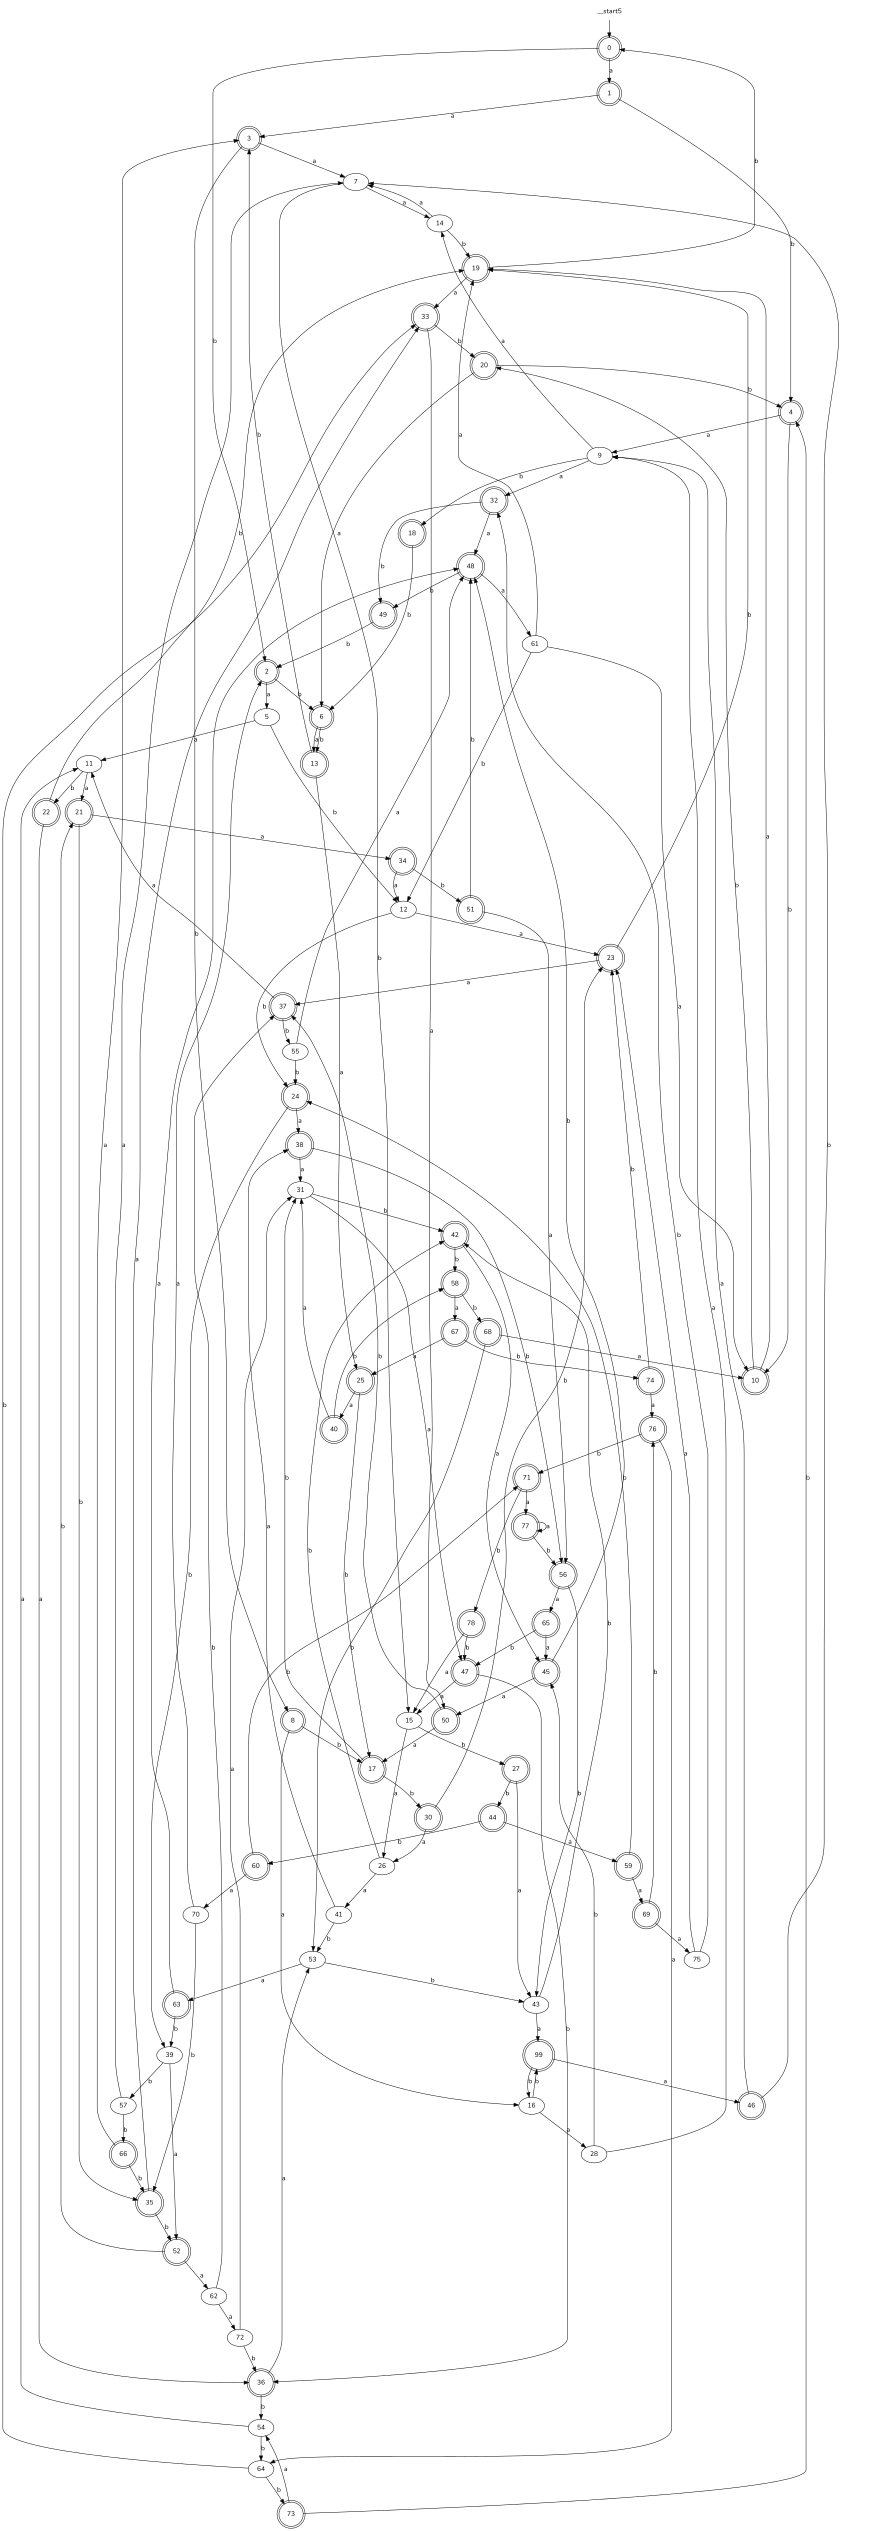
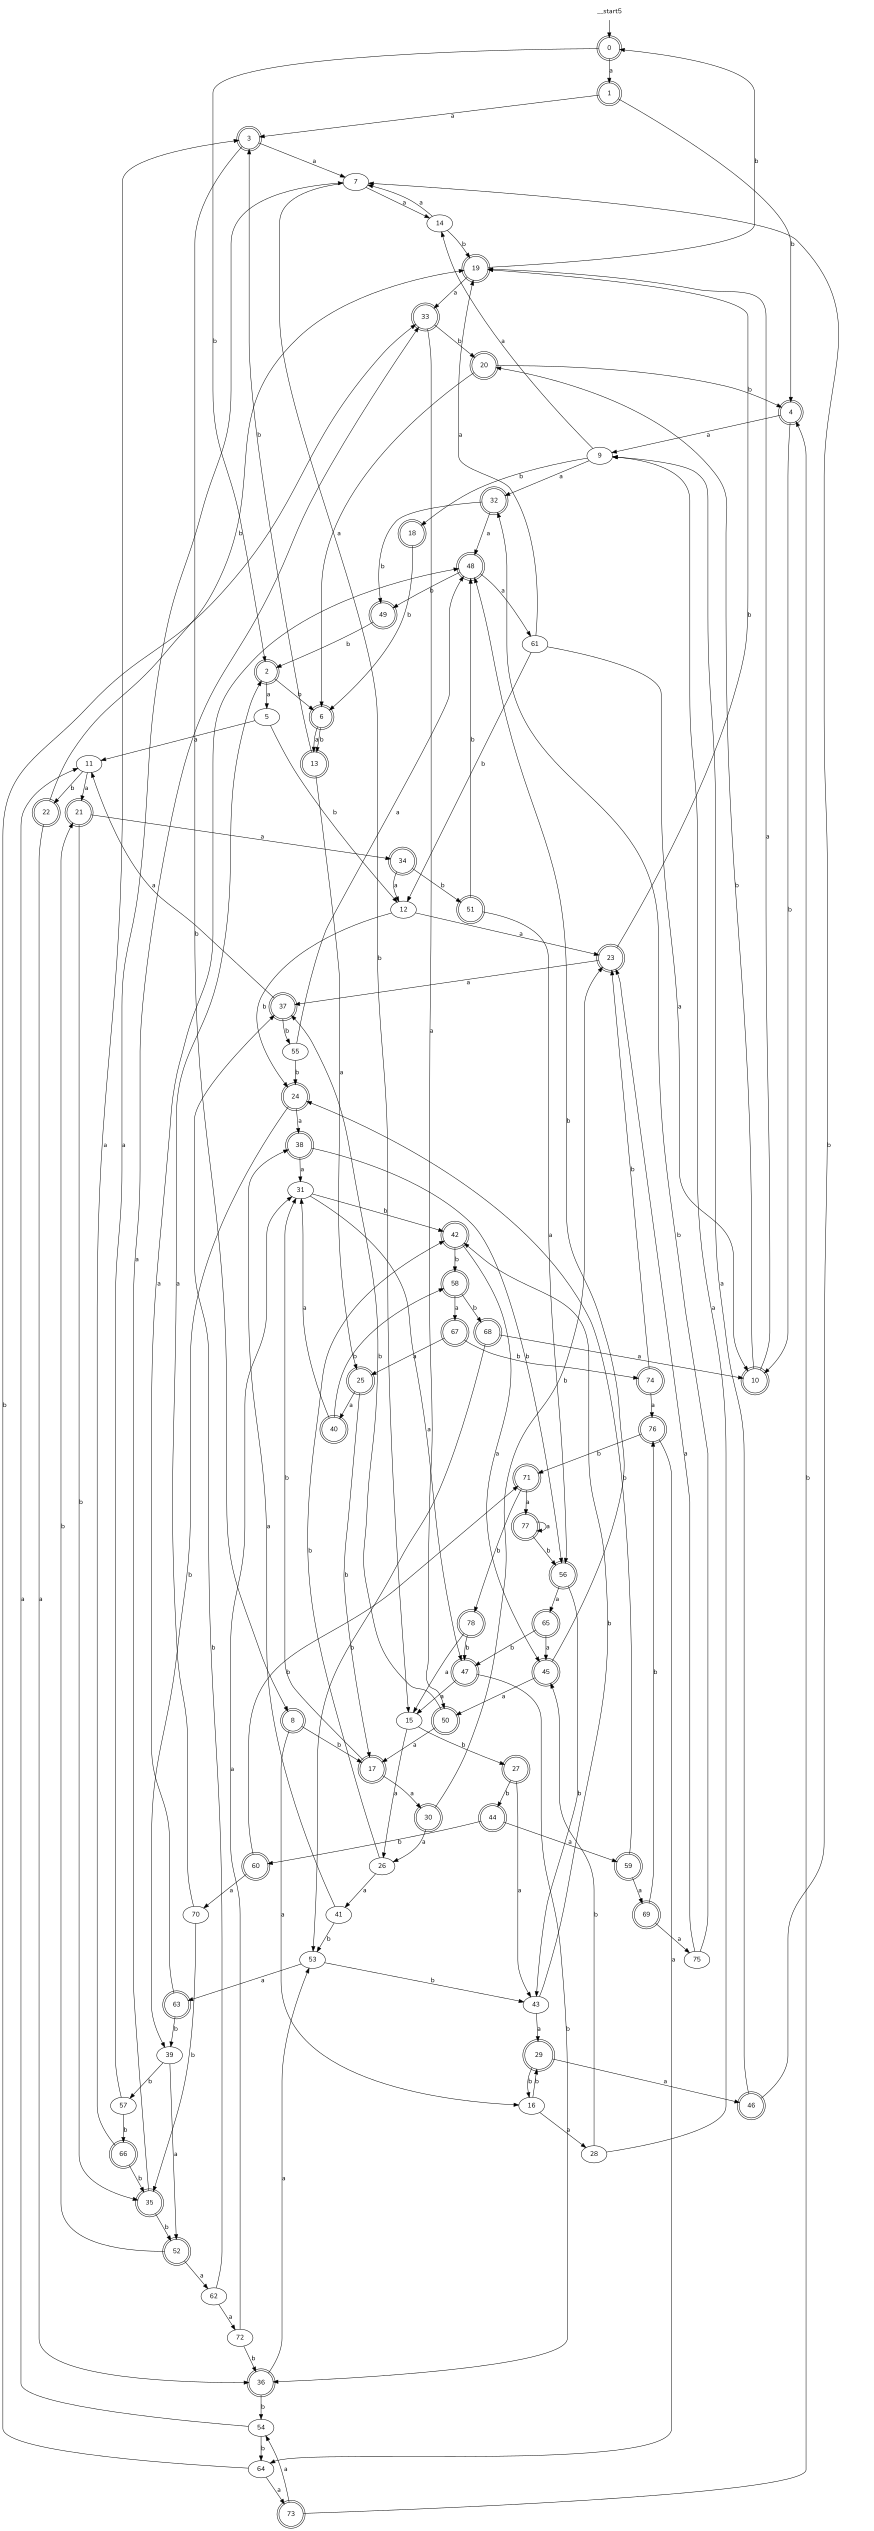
(412, 1793) -> (412, 1793)
(539, 2055) -> (539, 2055)
(279, 2490) -> (279, 2490)
